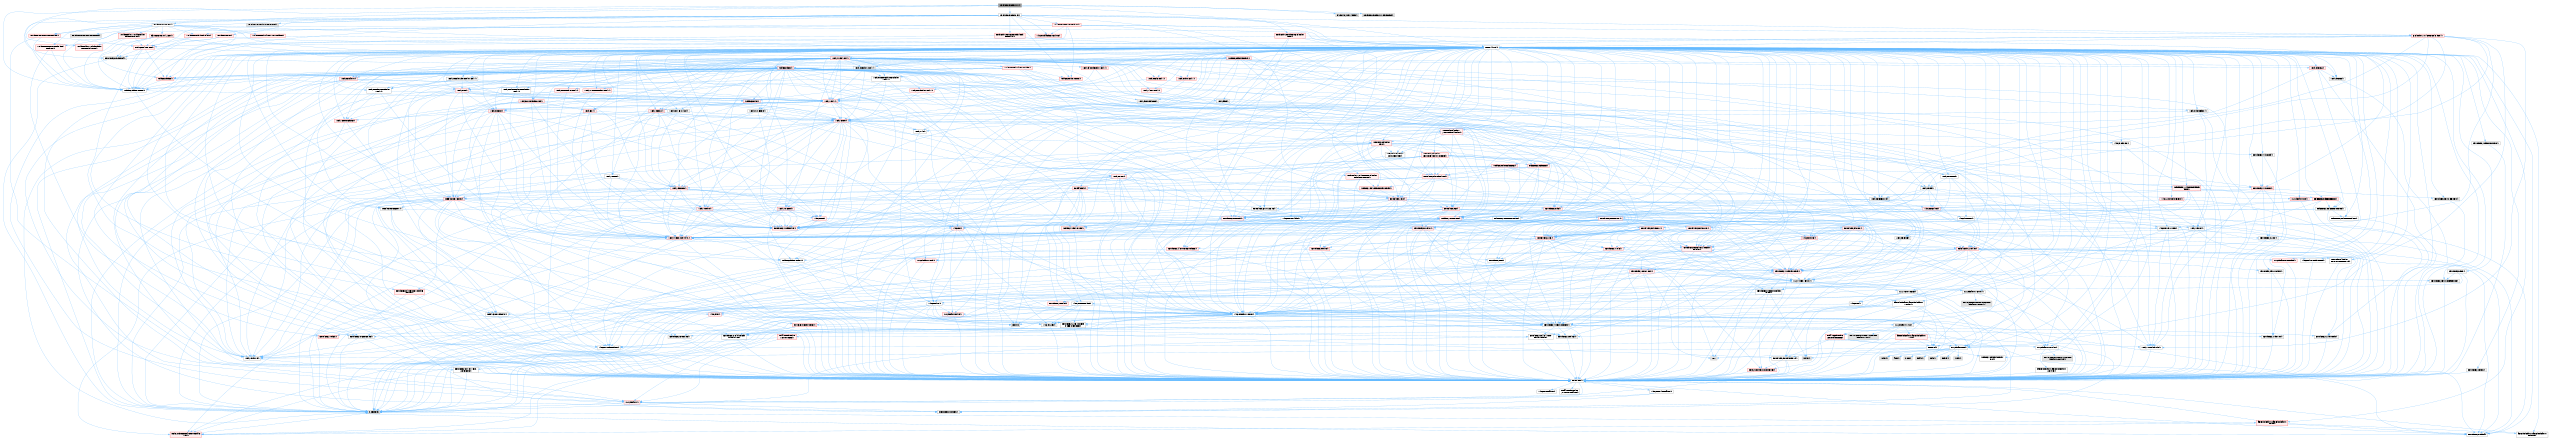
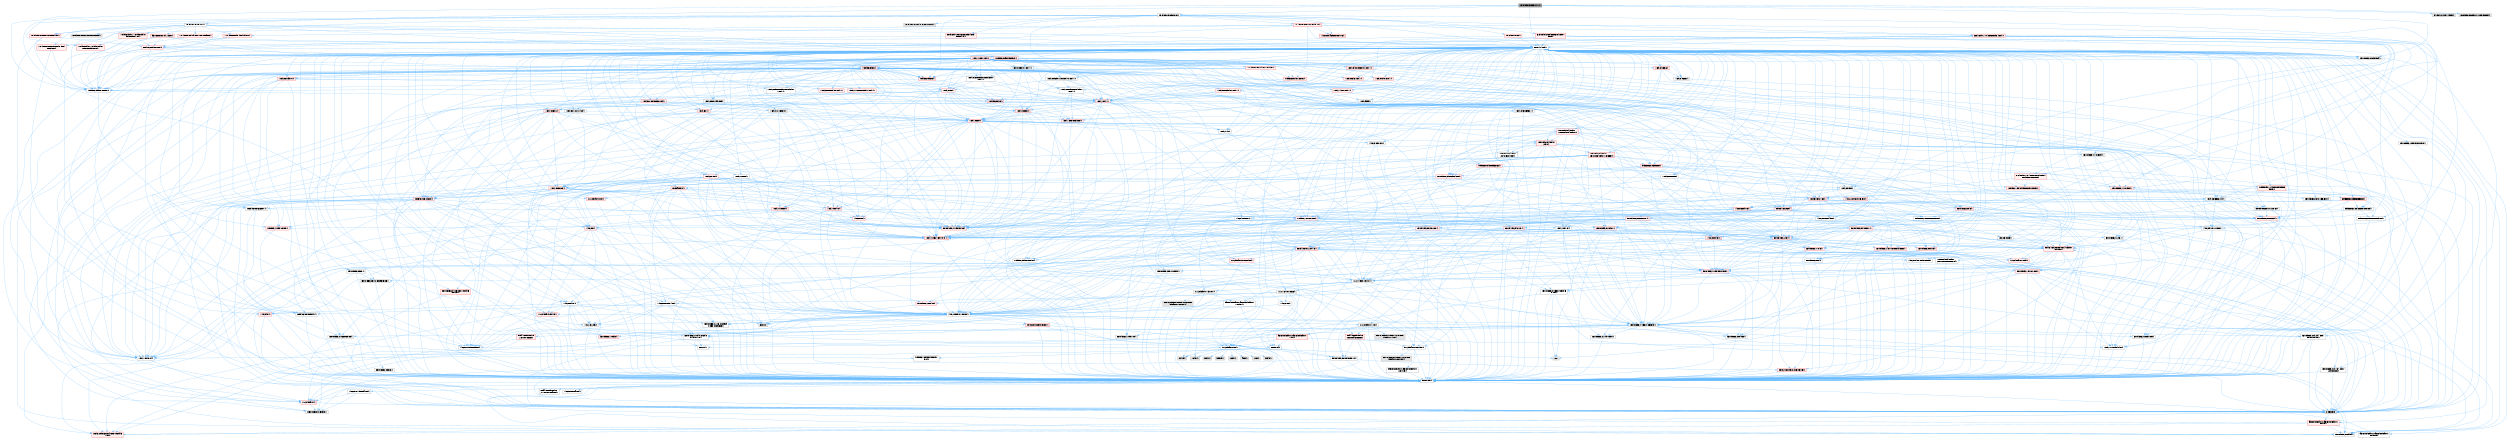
none -> (703, 348)
